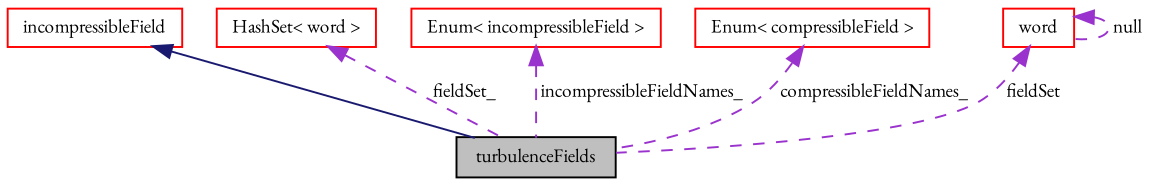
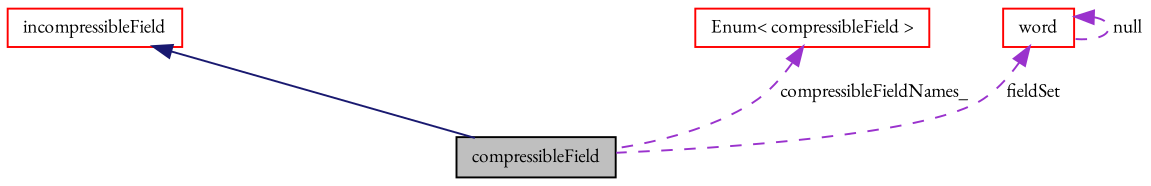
(296, 28) -> none
(536, 28) -> none
(536, 157) -> (536, 157)
